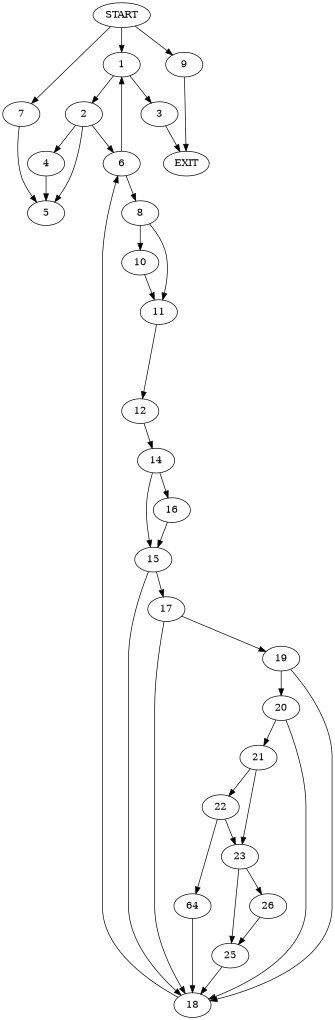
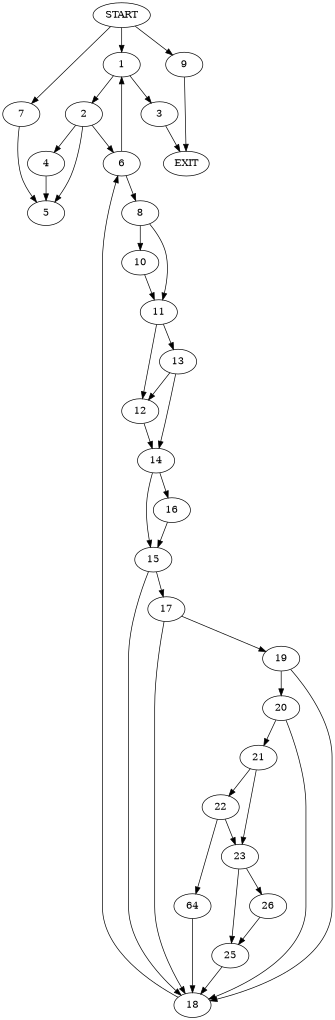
none -> (178, 362)
